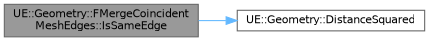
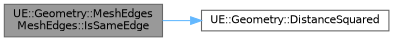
(101, 21) -> (83, 21)
